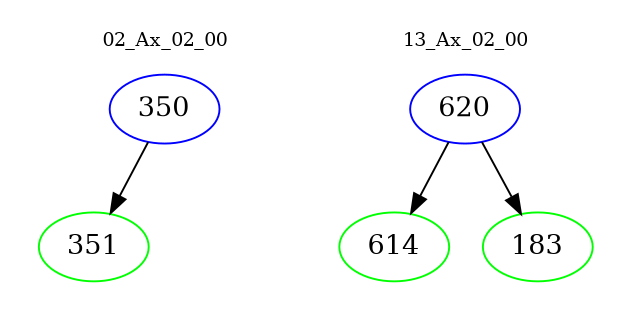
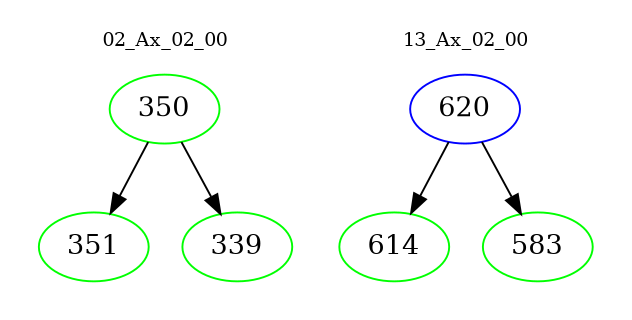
(165, 109) -> (165, 109)
none -> (237, 247)
(538, 247) -> (538, 247)
